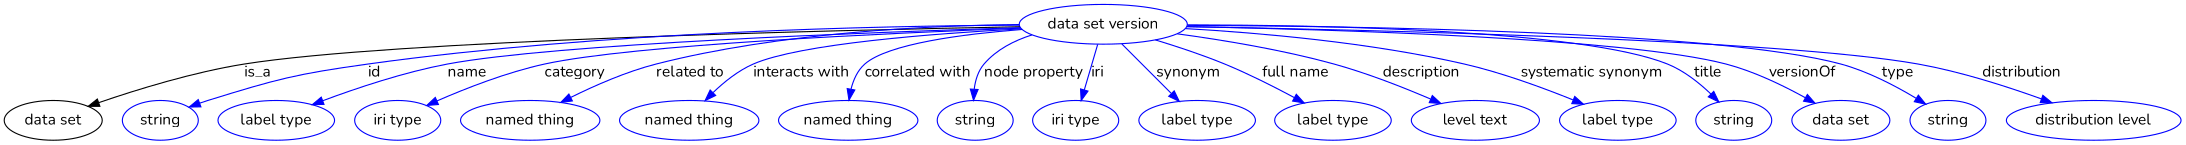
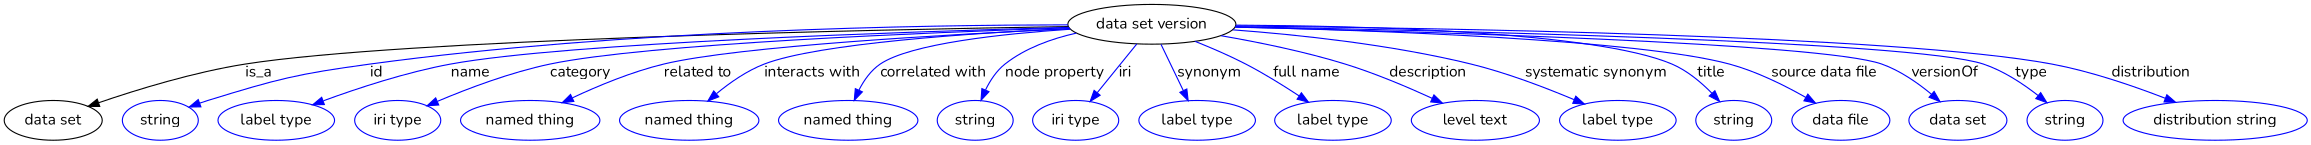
(1103, 24) -> (1152, 24)
none -> (1841, 120)
(2094, 120) -> (2215, 120)
